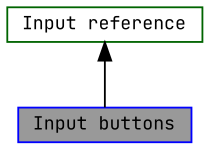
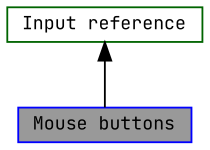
(105, 125) -> (105, 125)
